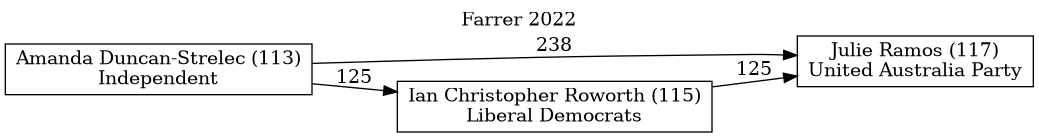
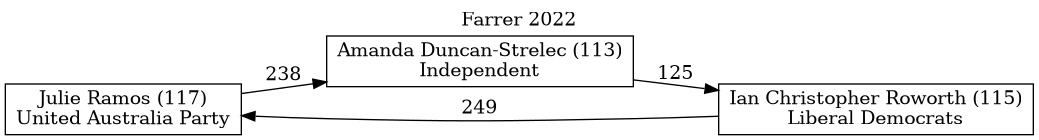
(548, 57) -> (277, 89)
(755, 70) -> (480, 109)
